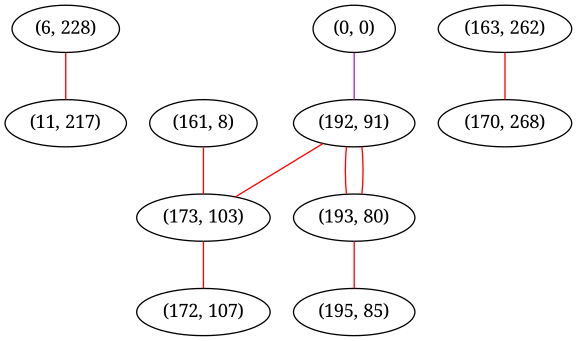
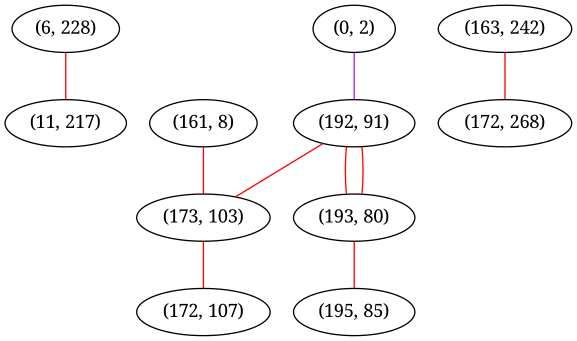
(354, 29) -> (354, 29)
(505, 29) -> (505, 29)
(505, 123) -> (505, 123)
